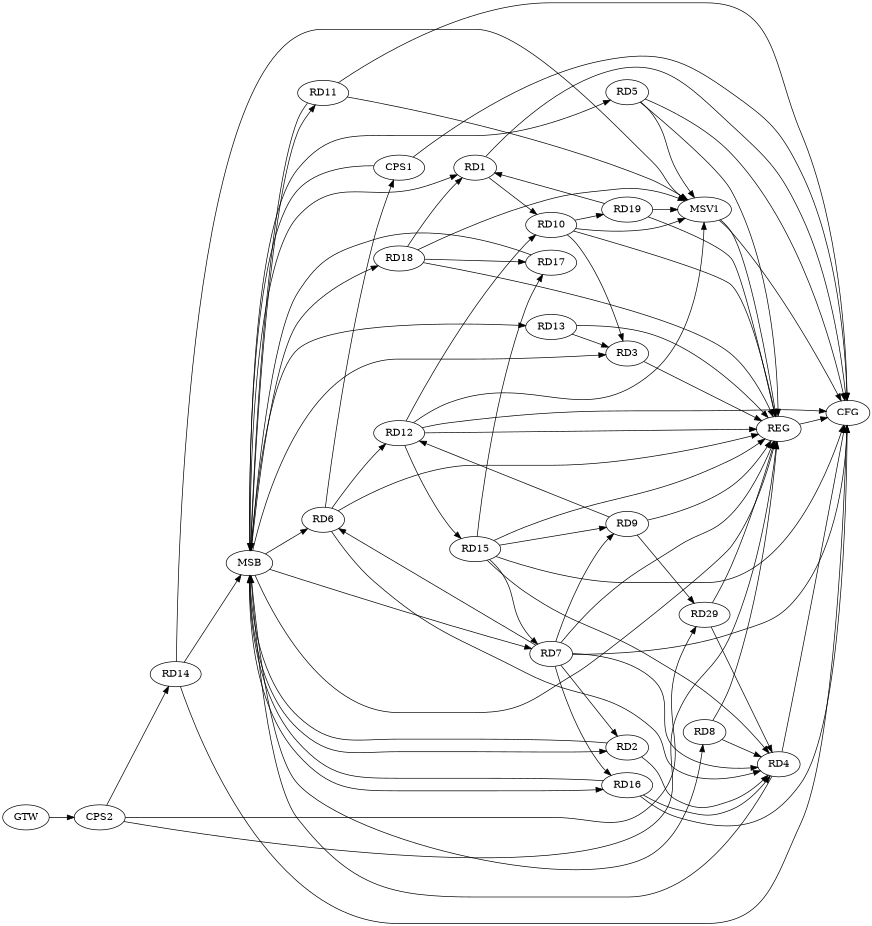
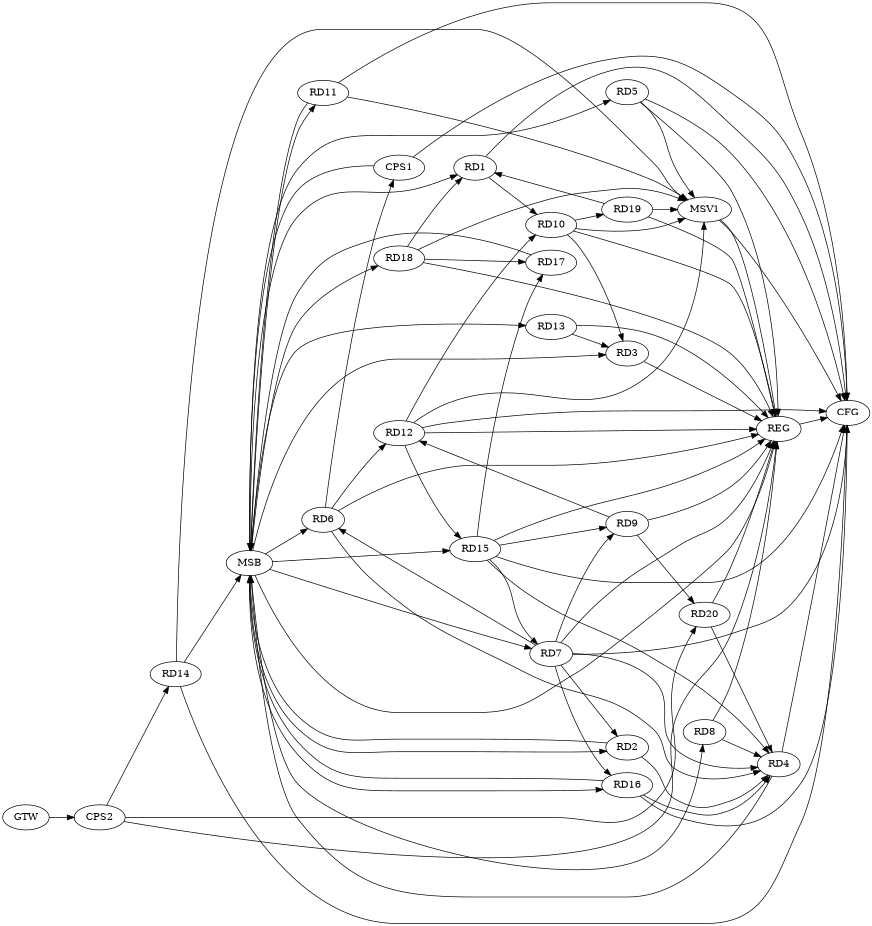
none -> (358, 556)
(705, 615) -> (705, 615)
